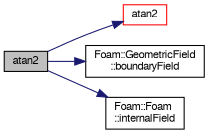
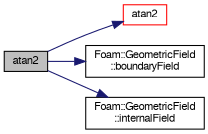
(145, 113) -> (145, 113)
